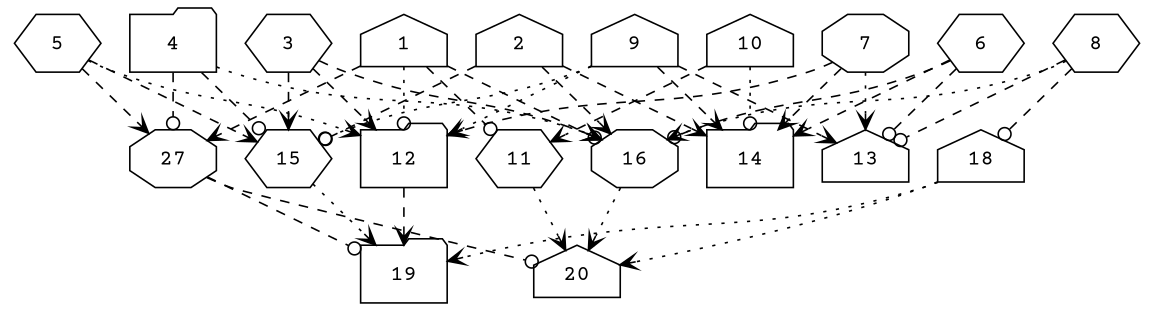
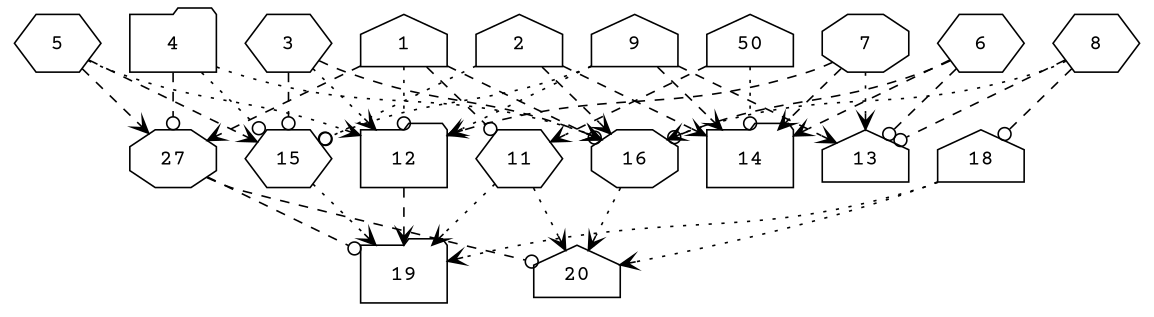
(750, 43) -> (750, 43)
(219, 89) -> (219, 89)
(338, 93) -> (338, 93)
(288, 95) -> (288, 95)
(404, 101) -> (404, 101)
none -> (469, 209)
